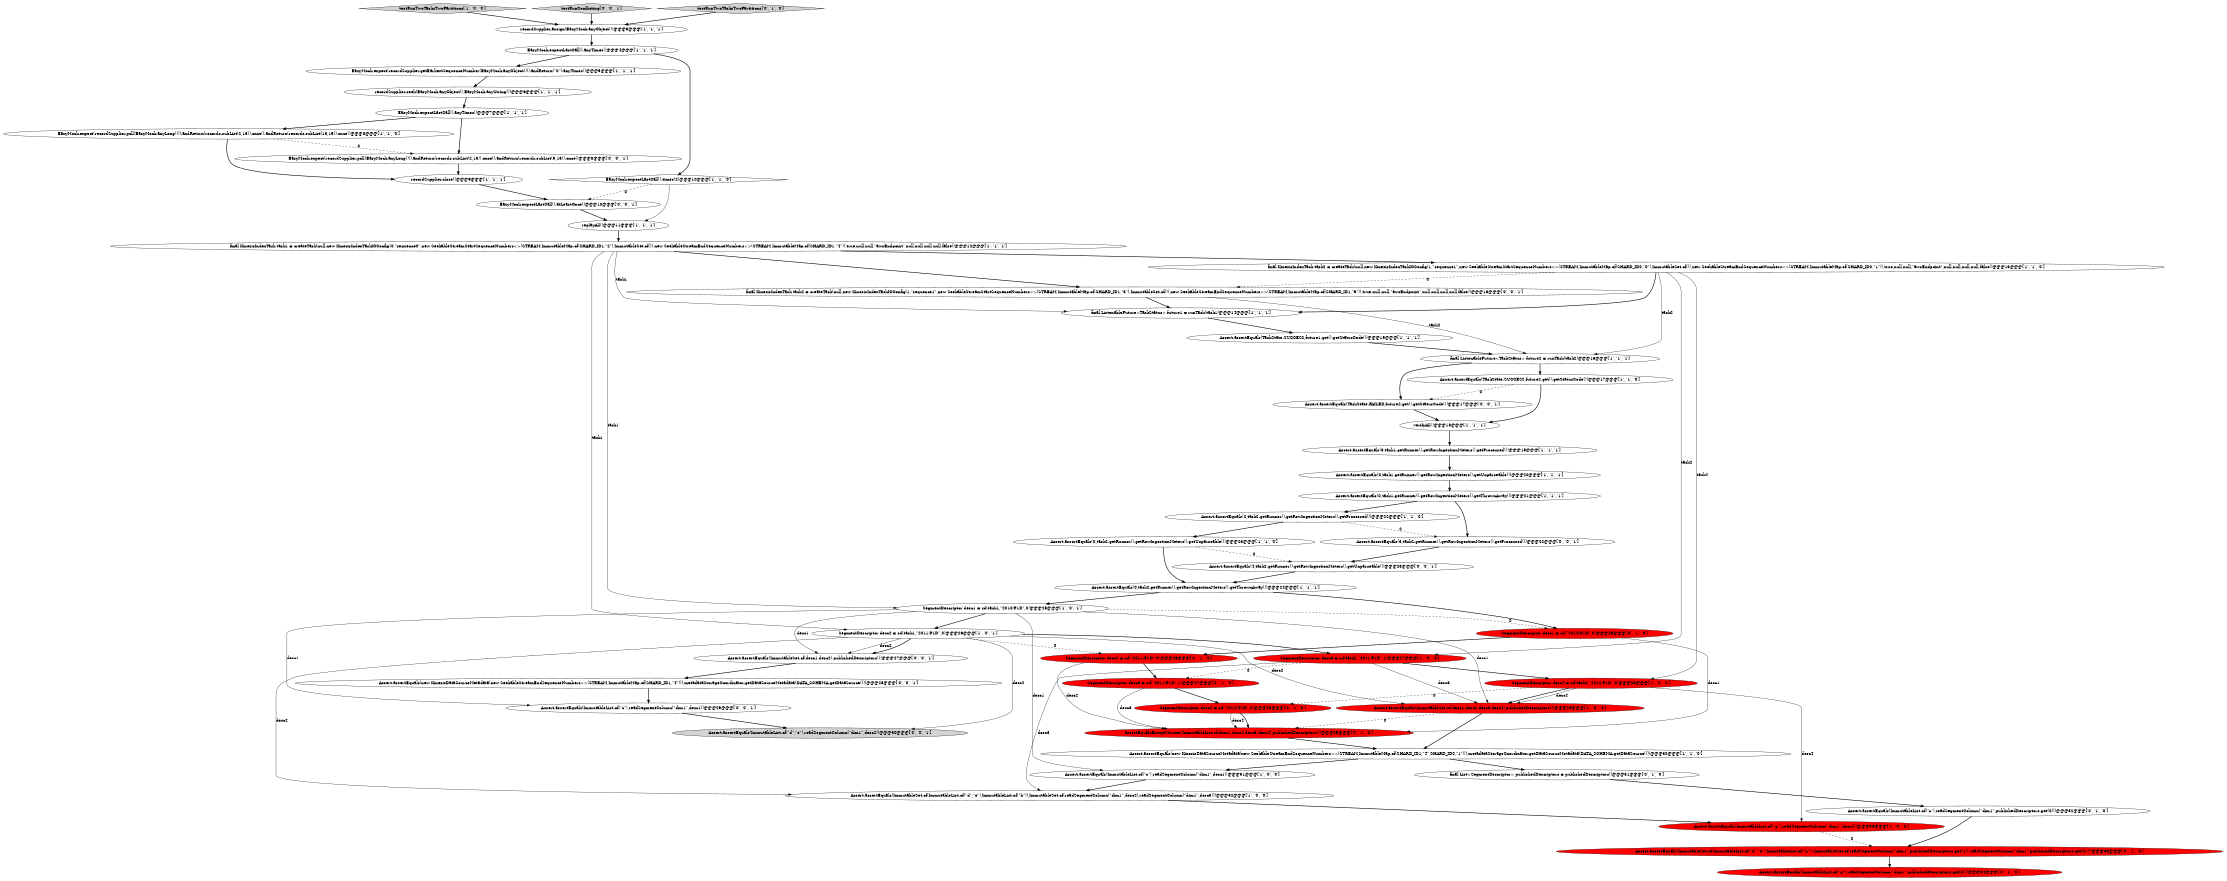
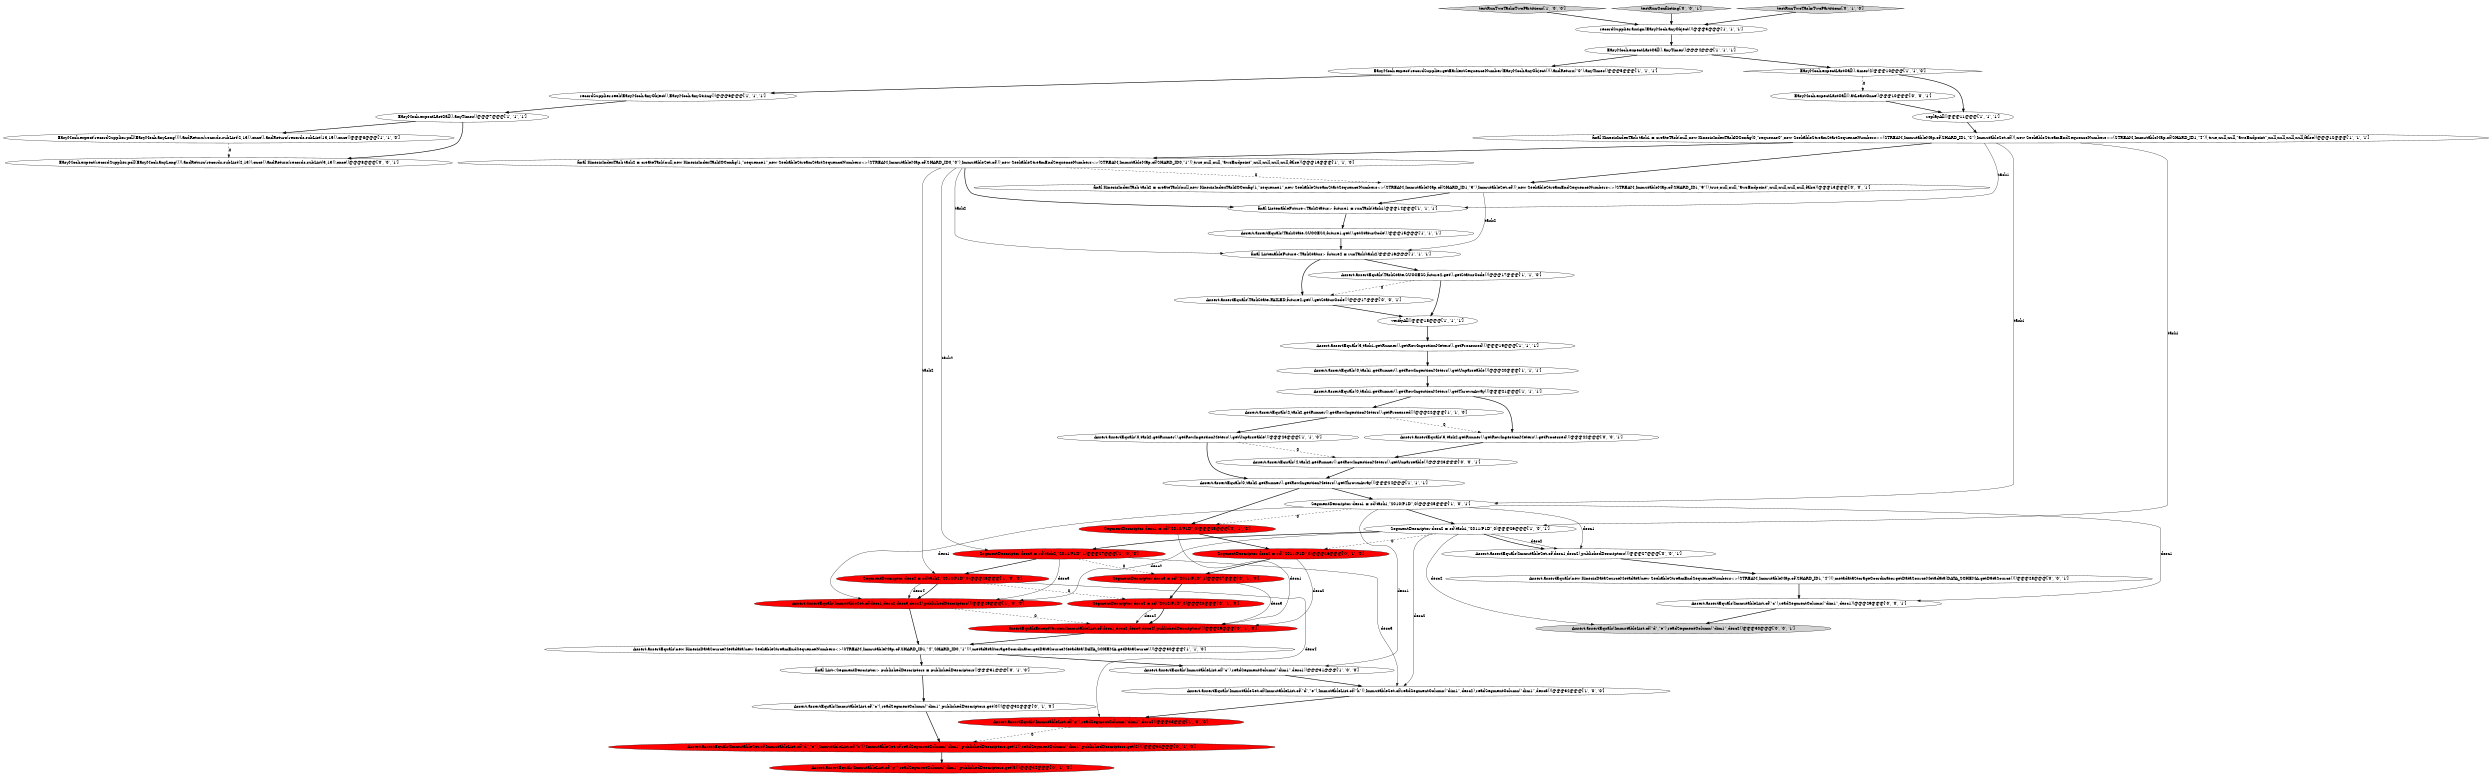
(458, 180) -> none
(665, 207) -> (1939, 82)
